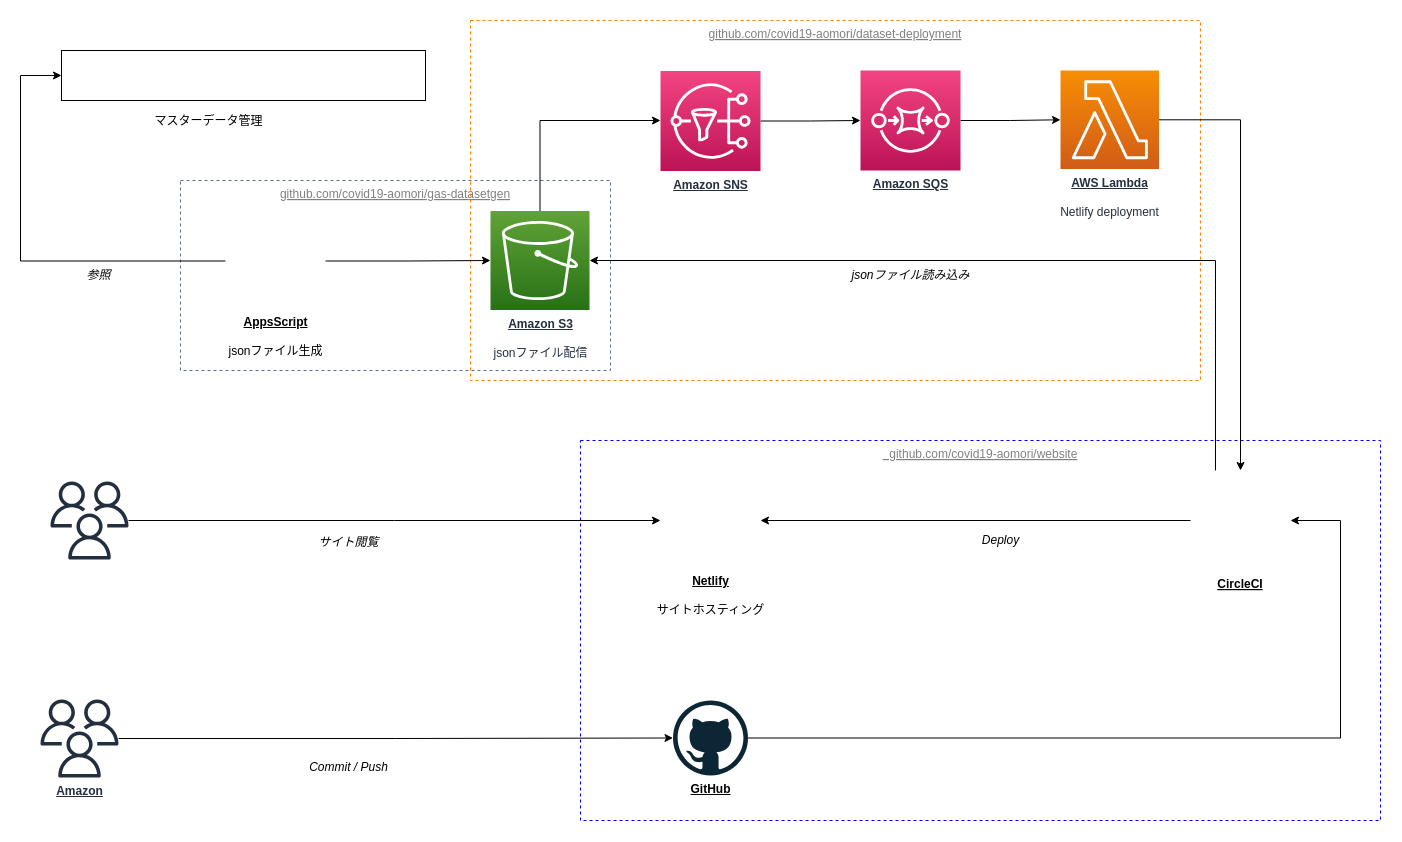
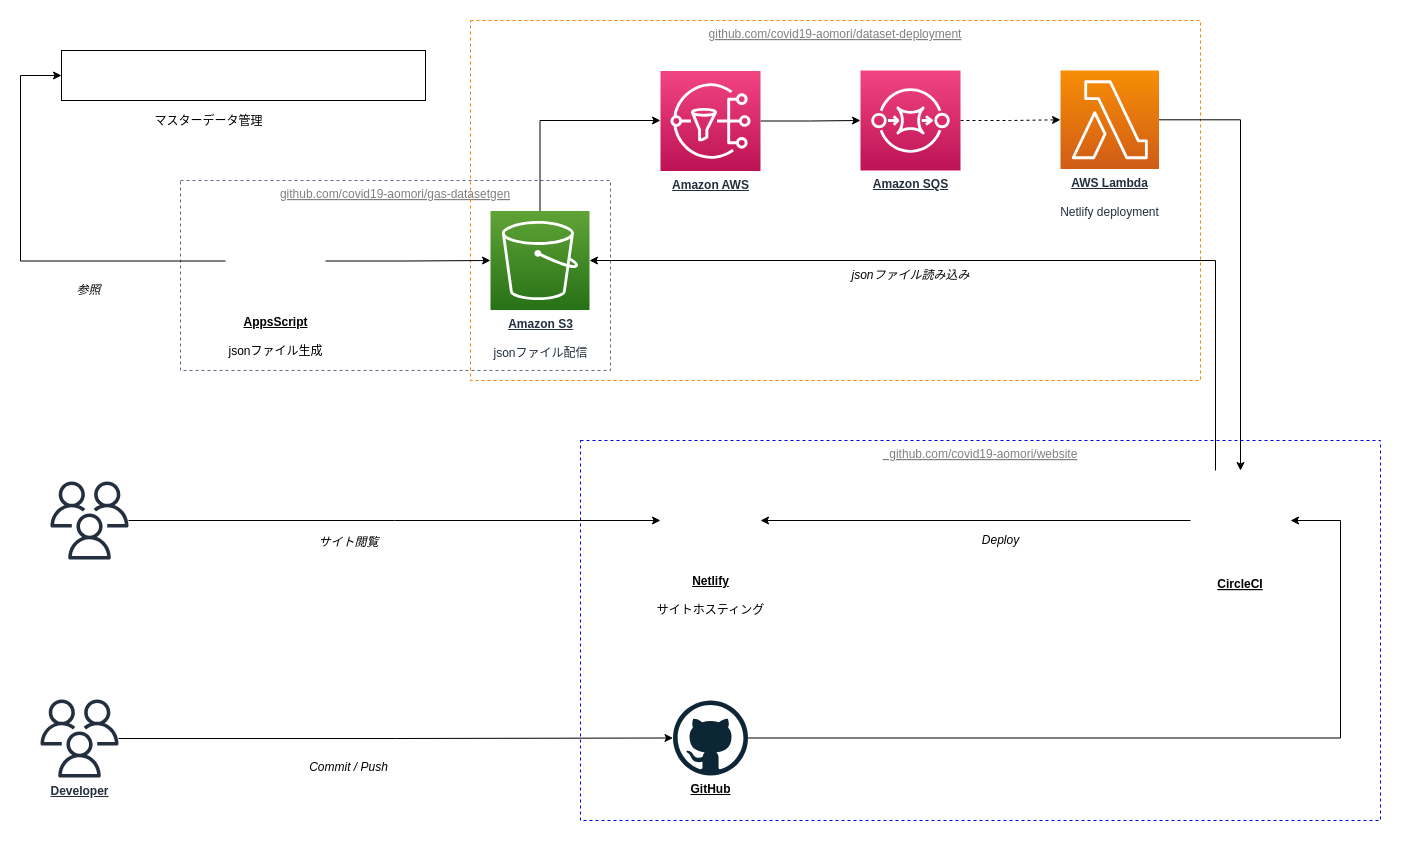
(1006, 121) -> (1006, 121)
(711, 186) -> (711, 186)
(99, 276) -> (89, 291)
(80, 792) -> (80, 792)
